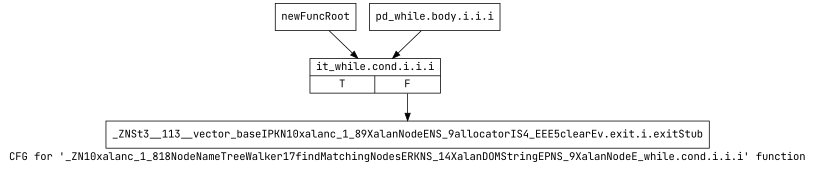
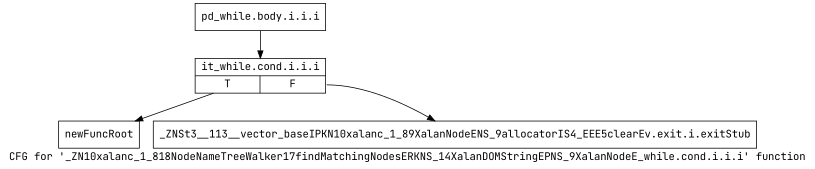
(341, 42) -> (178, 106)
